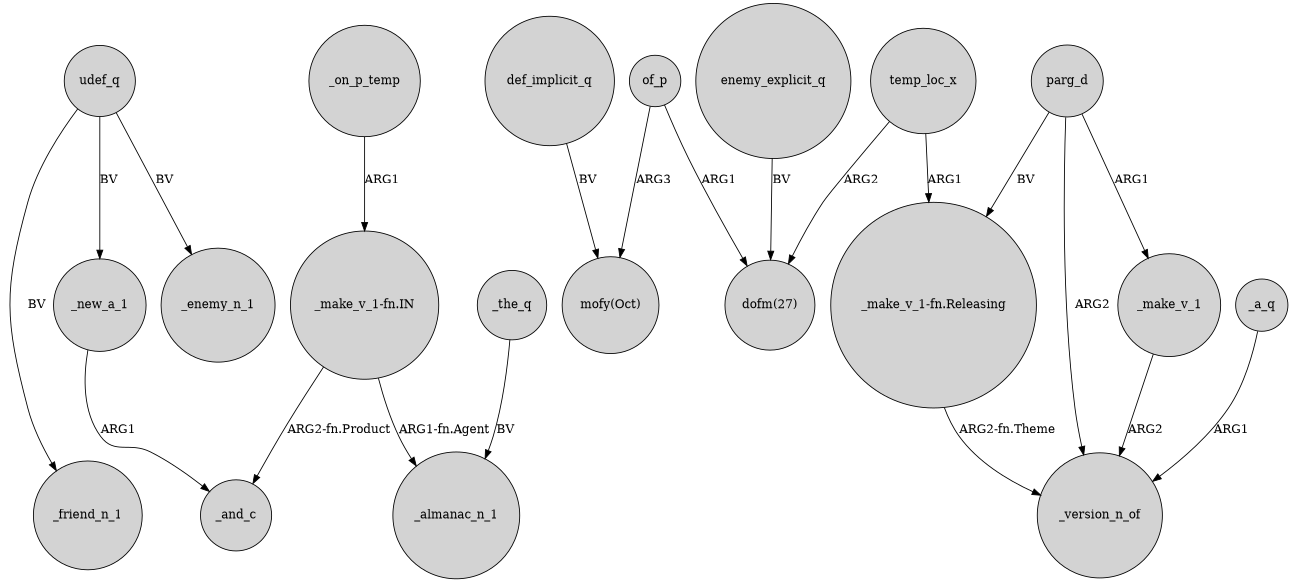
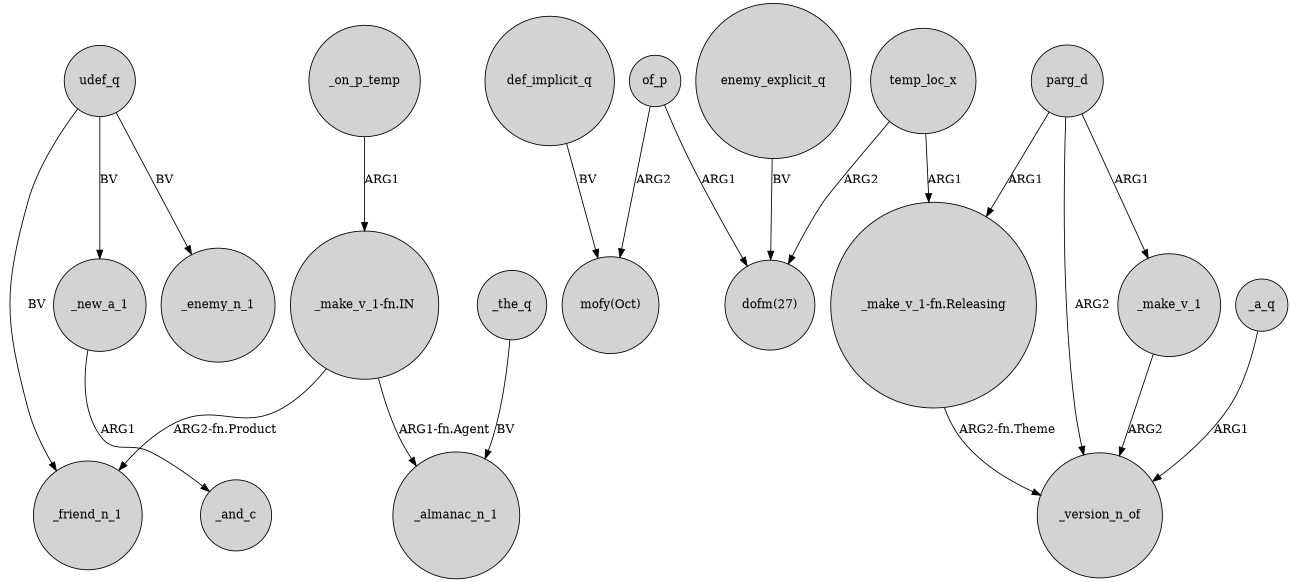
(654, 180) -> (654, 180)
(1026, 180) -> (1026, 180)
(289, 421) -> (226, 416)
